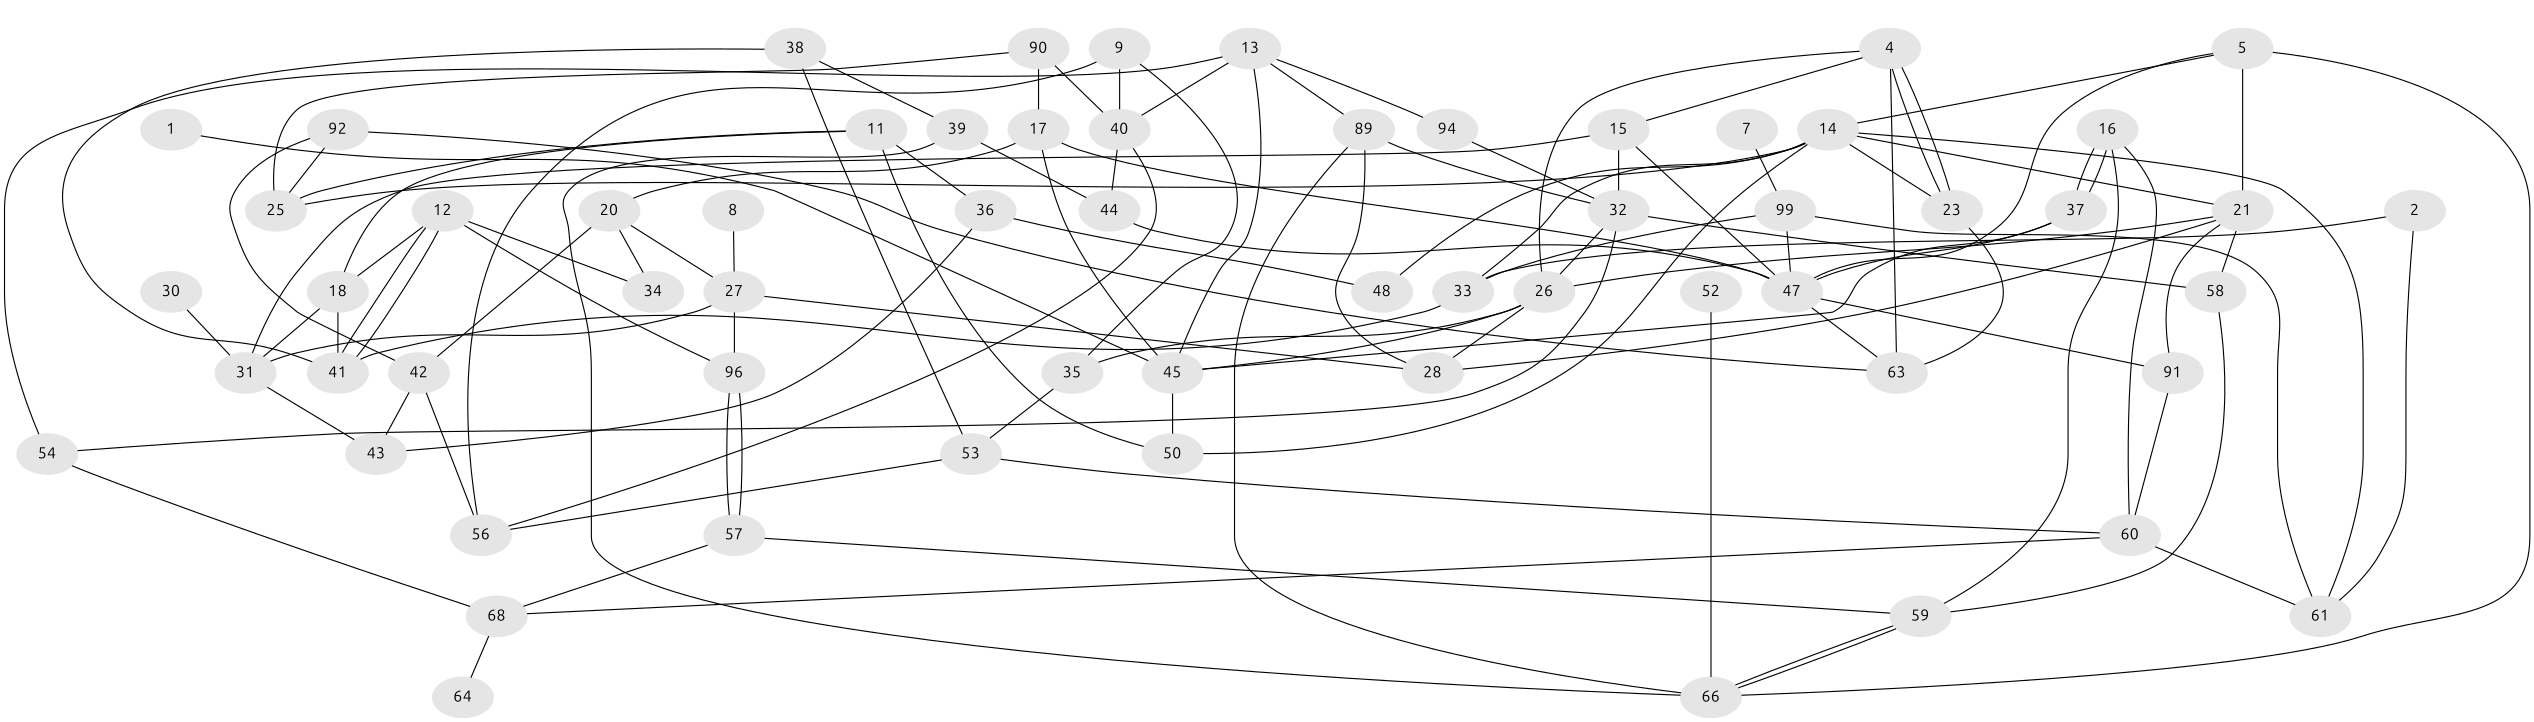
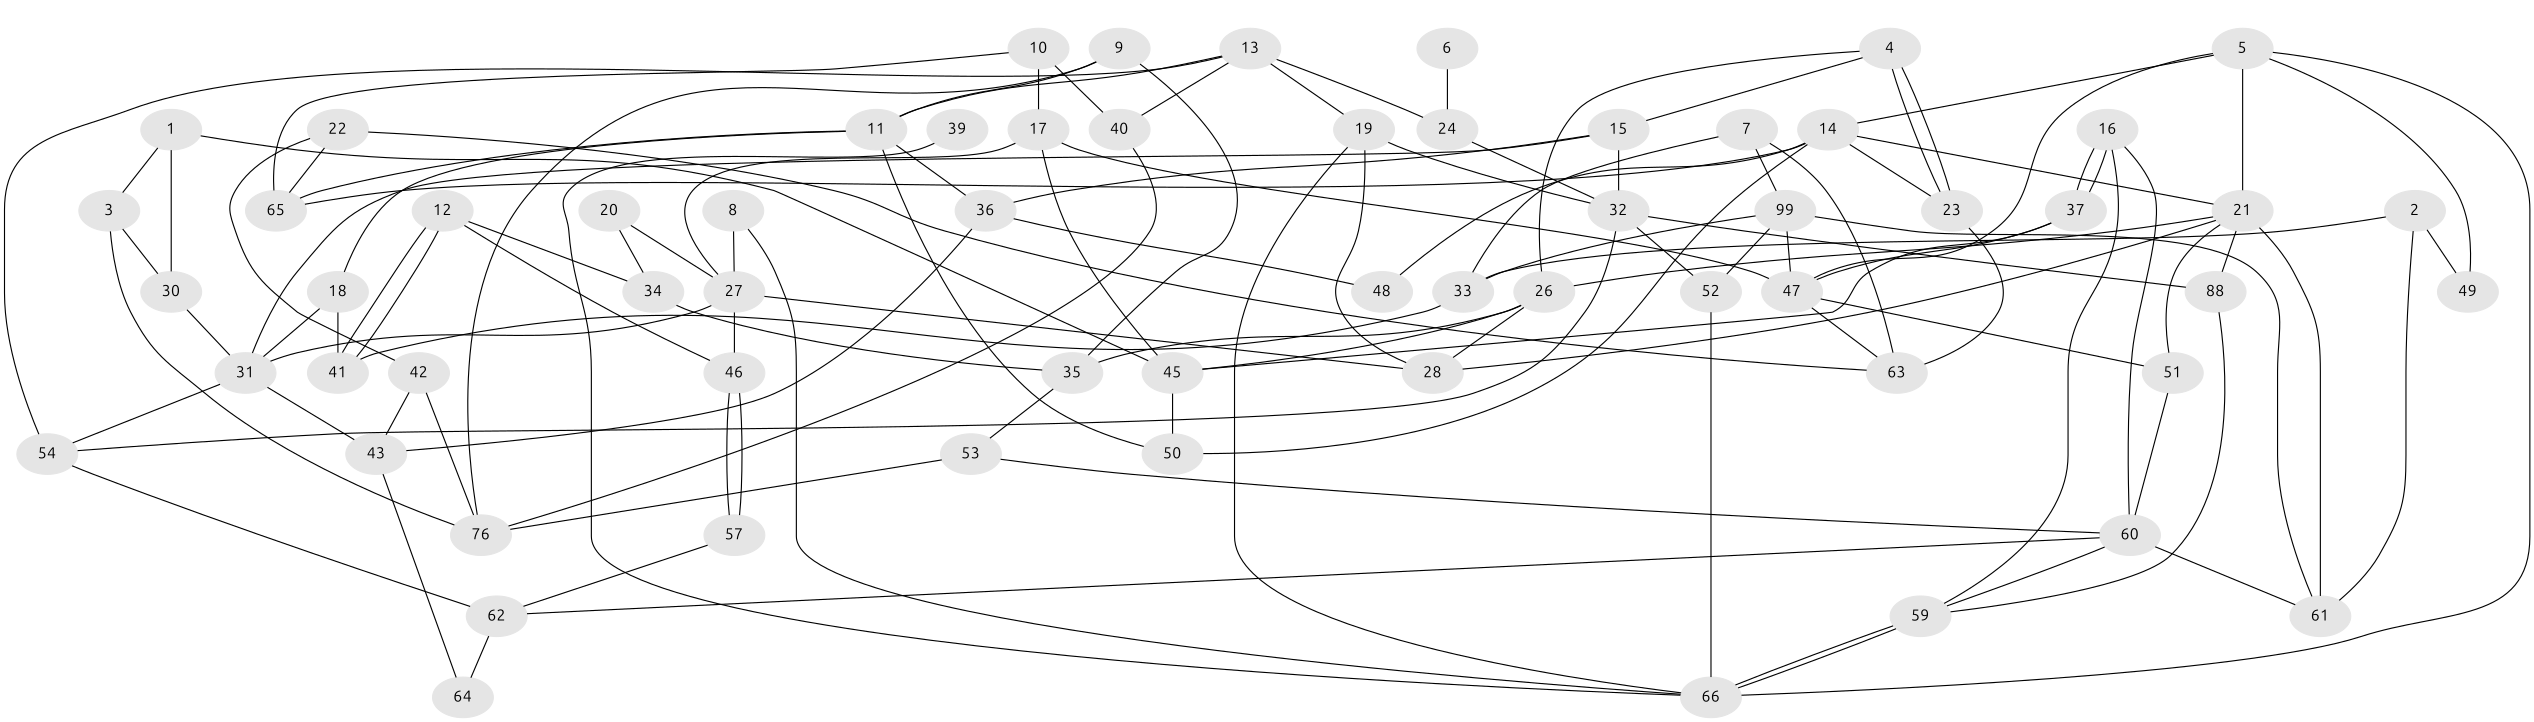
(795, 49) -> none
(1039, 49) -> (1039, 49)
none -> (1447, 49)
(1120, 89) -> (998, 89)
(338, 130) -> (338, 130)
(1364, 130) -> (1364, 130)
(1447, 130) -> (1447, 130)
(825, 172) -> (804, 160)
(1593, 184) -> (1612, 163)
(2286, 193) -> (2320, 403)
none -> (109, 211)
none -> (171, 211)
(276, 211) -> (276, 211)
(1109, 211) -> none
(1705, 211) -> (1301, 166)
(1893, 211) -> (1853, 234)
(1252, 220) -> (1060, 82)
(390, 251) -> none
(1581, 251) -> (1652, 241)
none -> (1746, 254)
(514, 292) -> none
(2216, 292) -> (2216, 292)
none -> (2468, 292)
none -> (866, 350)
(734, 373) -> (734, 373)
(2173, 373) -> (2173, 373)
none -> (146, 414)
(481, 535) -> (481, 535)
none -> (420, 576)
(1384, 579) -> (2026, 577)
(497, 616) -> (497, 616)
none -> (1070, 629)
